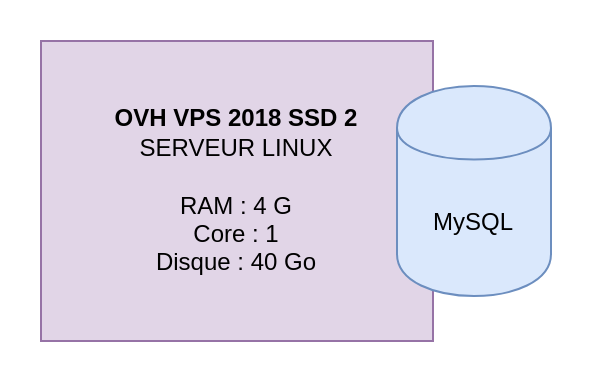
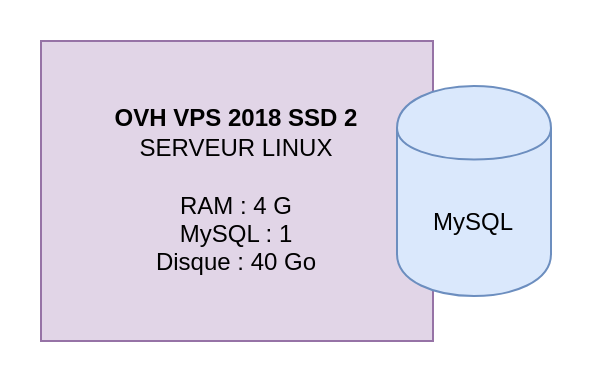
(237, 191) -> (237, 191)
